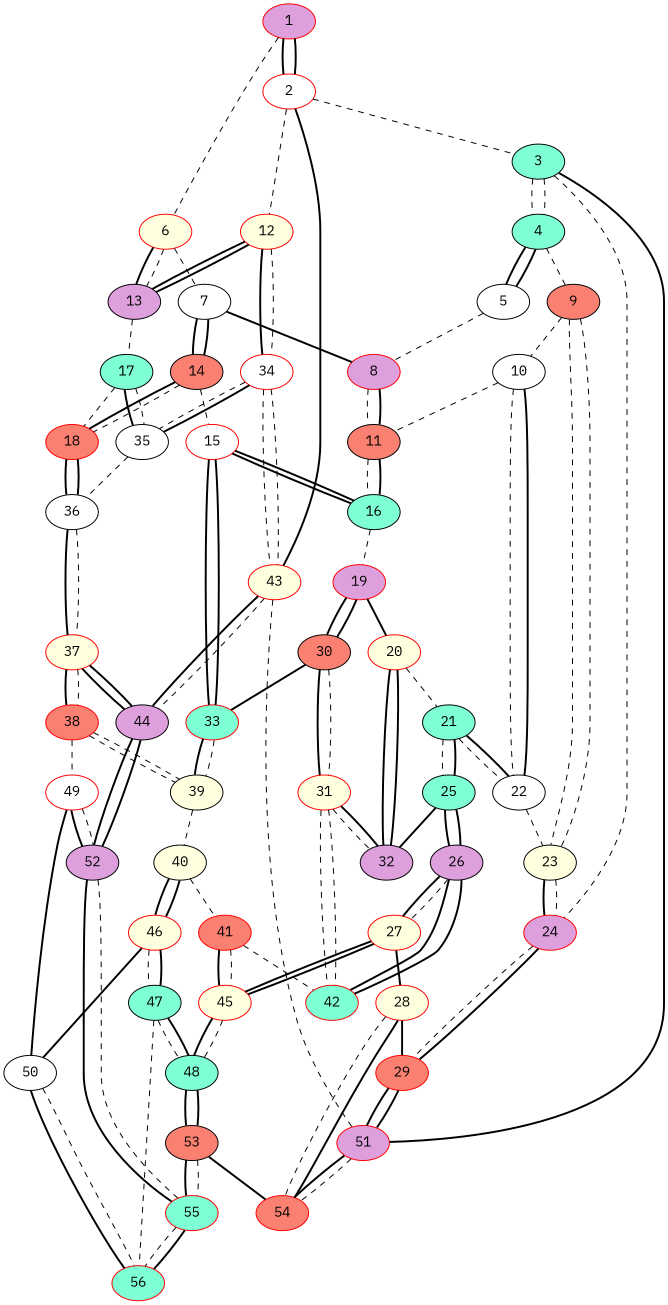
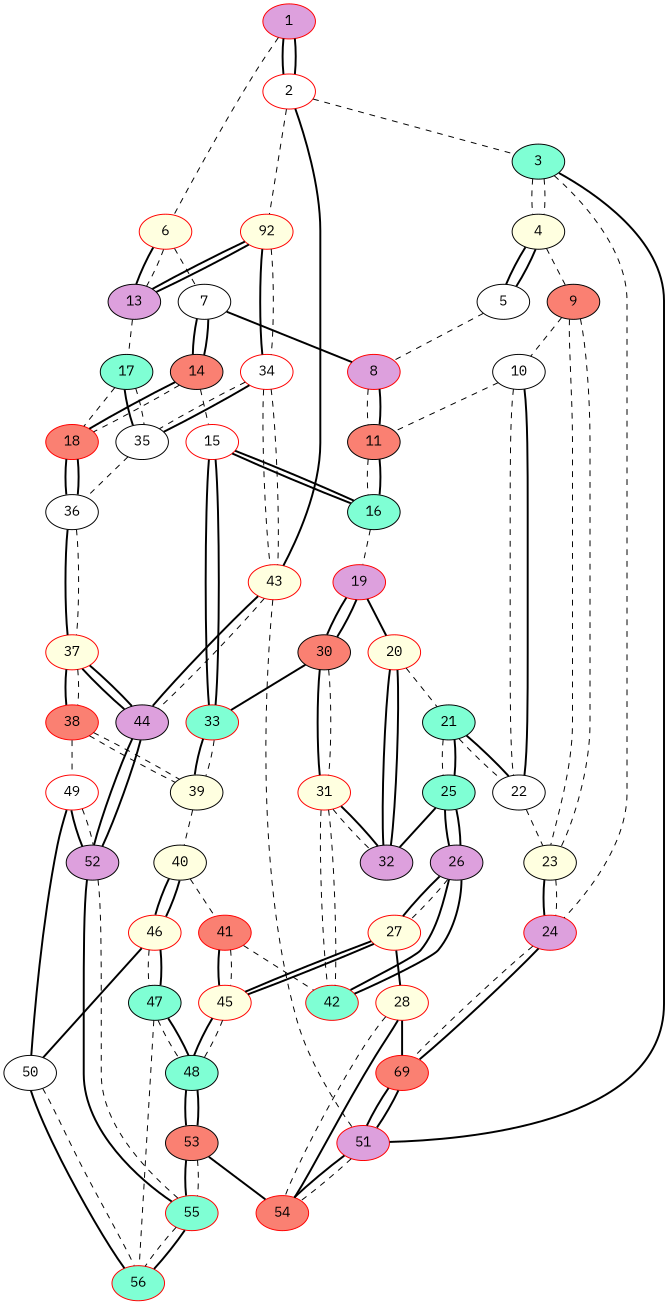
(267, 232) -> (267, 232)
(538, 232) -> (538, 232)
(402, 1073) -> (402, 1073)
